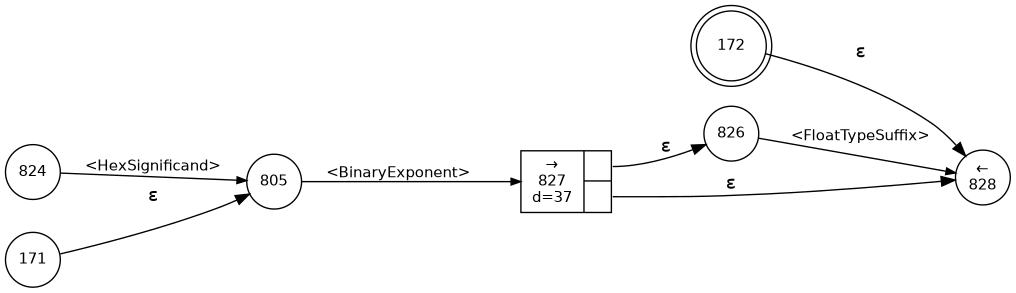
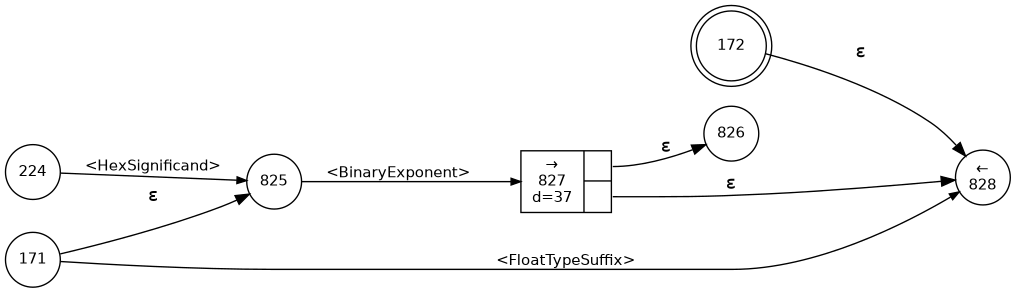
(852, 155) -> (513, 269)
(33, 172) -> (33, 172)
(274, 182) -> (274, 182)
